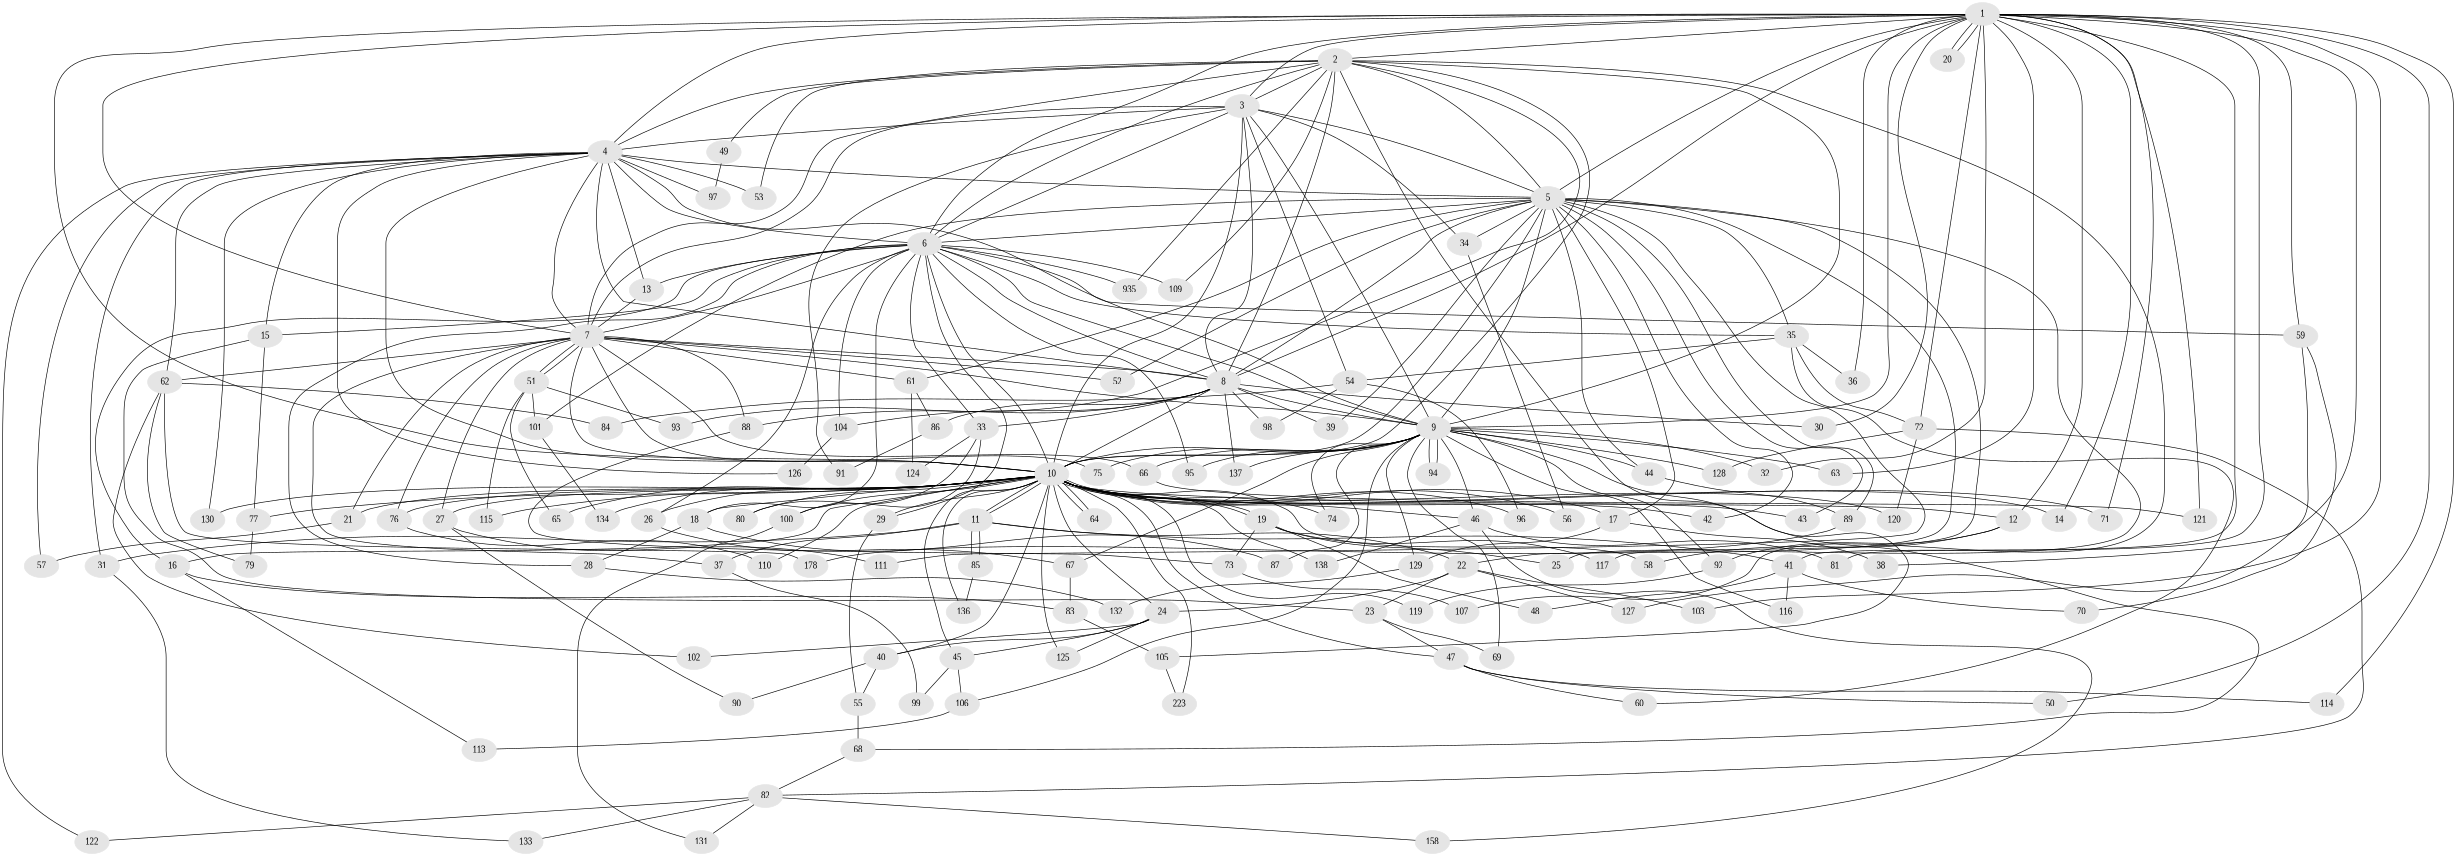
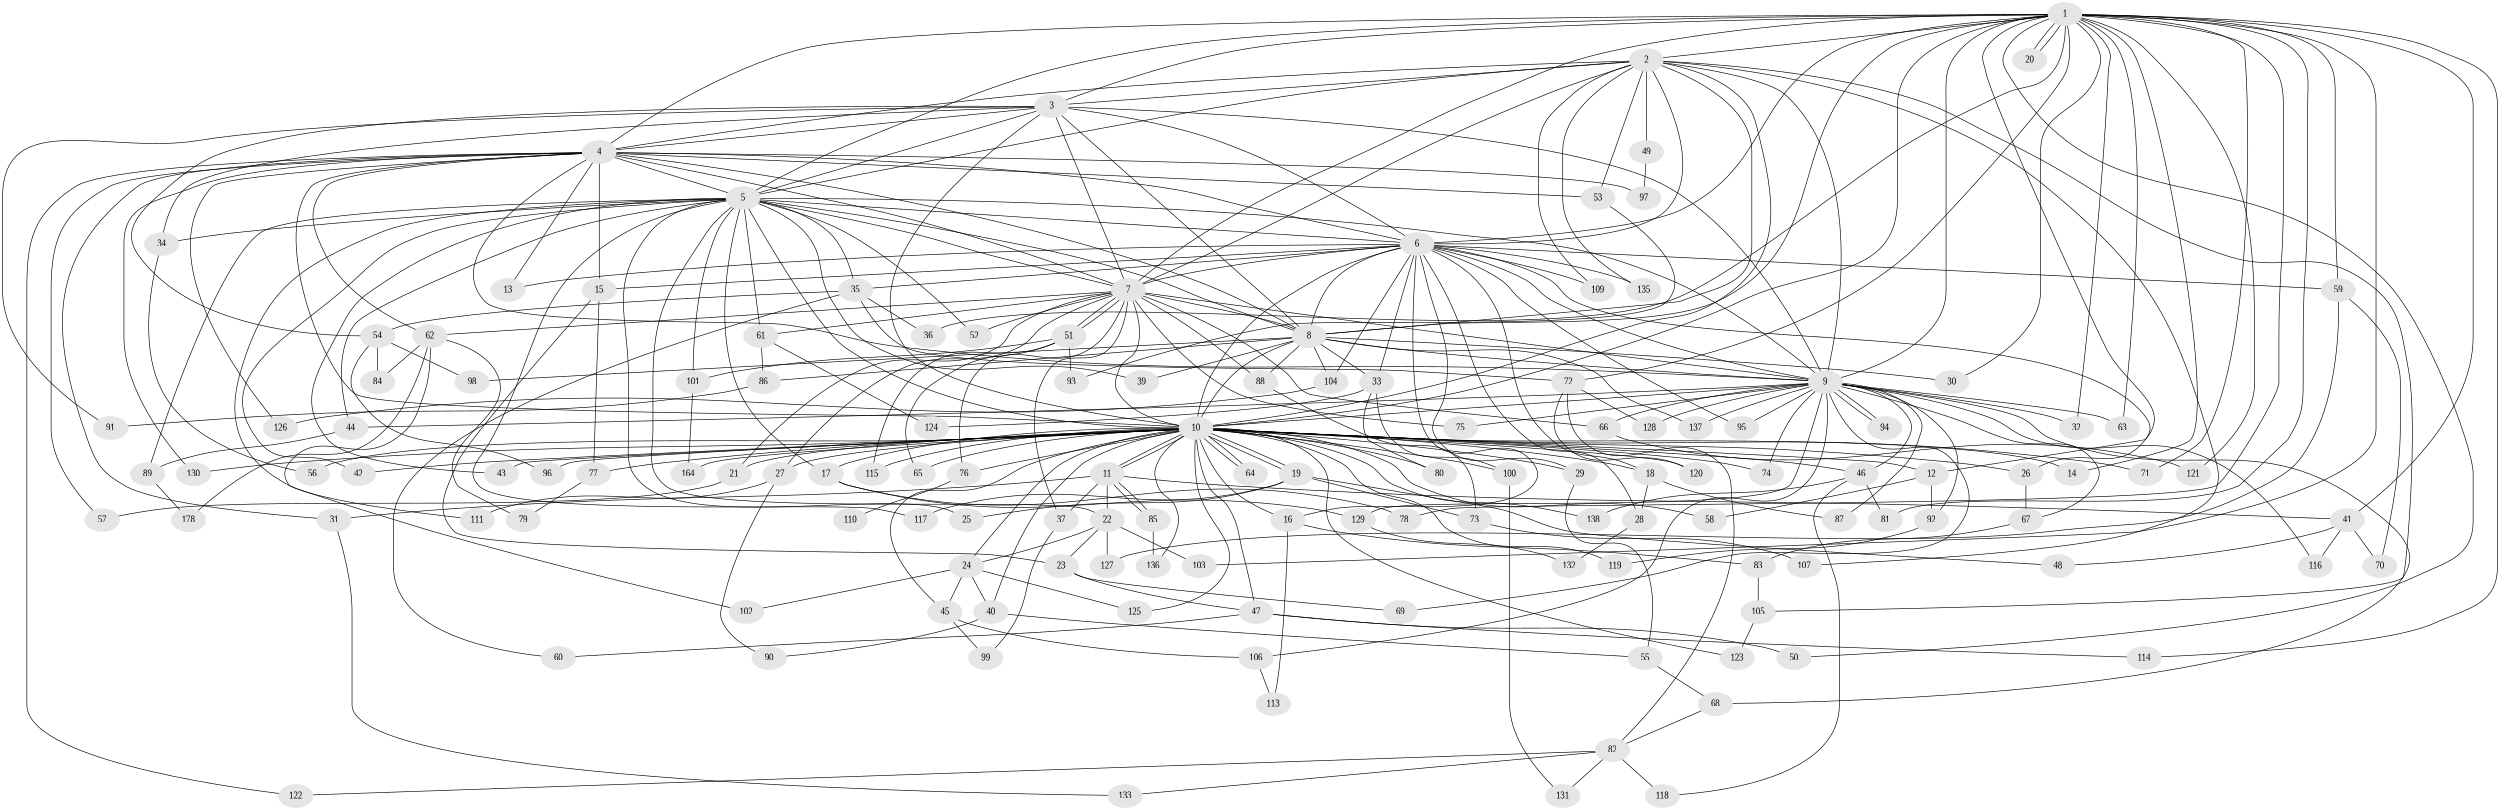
(1130, 290) -> (1644, 290)
(623, 308) -> (937, 240)
(1290, 335) -> (1330, 323)
(859, 508) -> none
(602, 520) -> (688, 474)
(1881, 566) -> (1404, 520)
(1179, 704) -> (1737, 658)
(1432, 842) -> (1662, 796)
